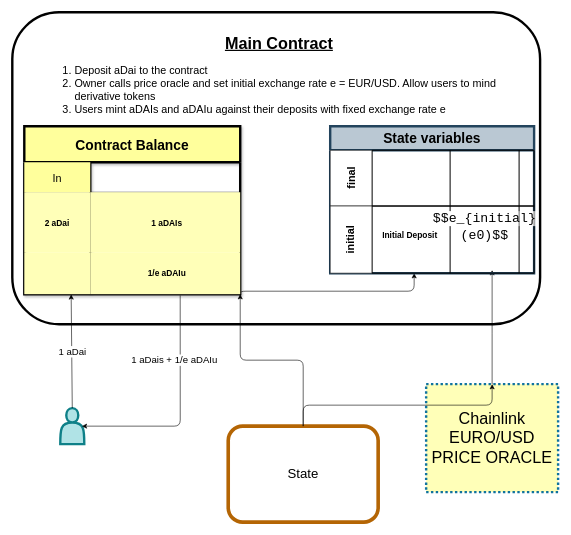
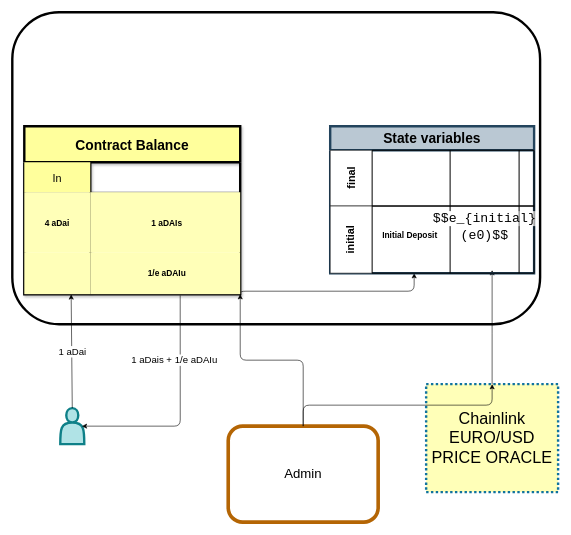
(279, 75) -> none
(57, 223) -> (57, 223)
(303, 474) -> (303, 474)
